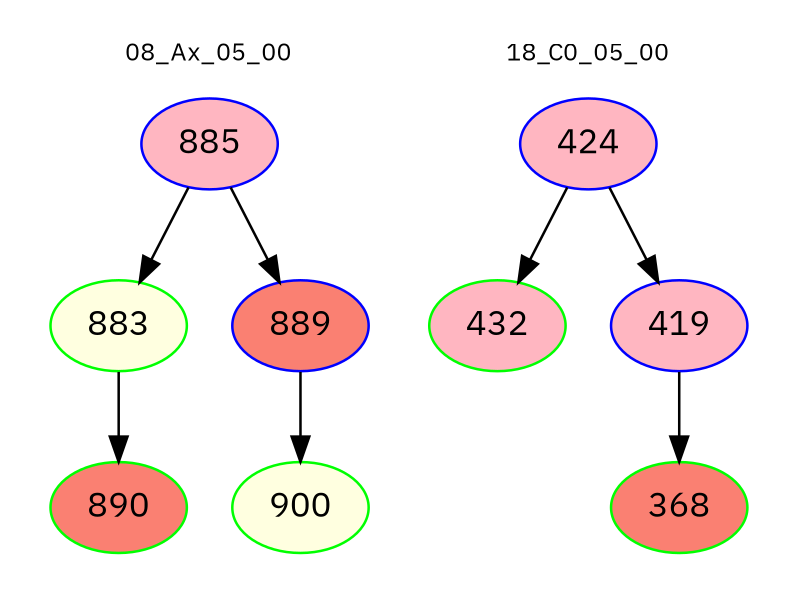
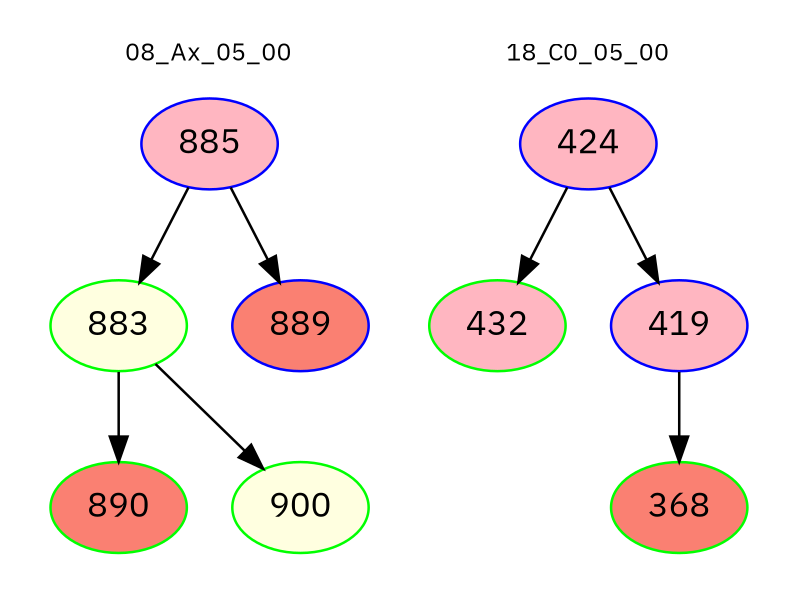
(300, 404) -> (200, 408)
